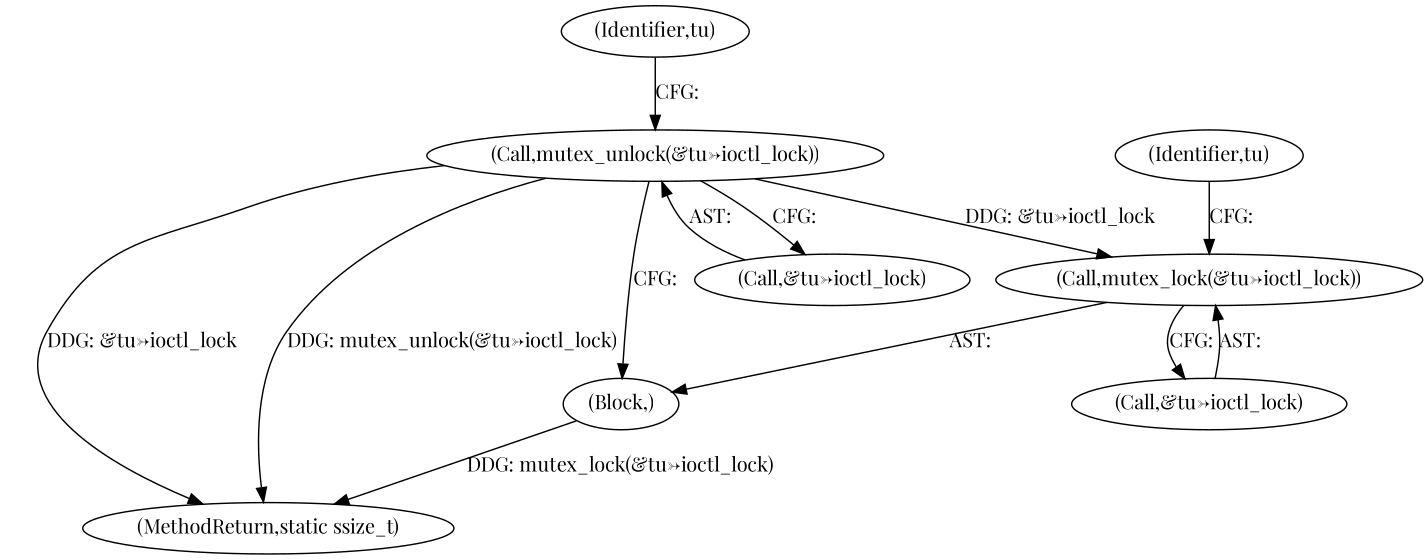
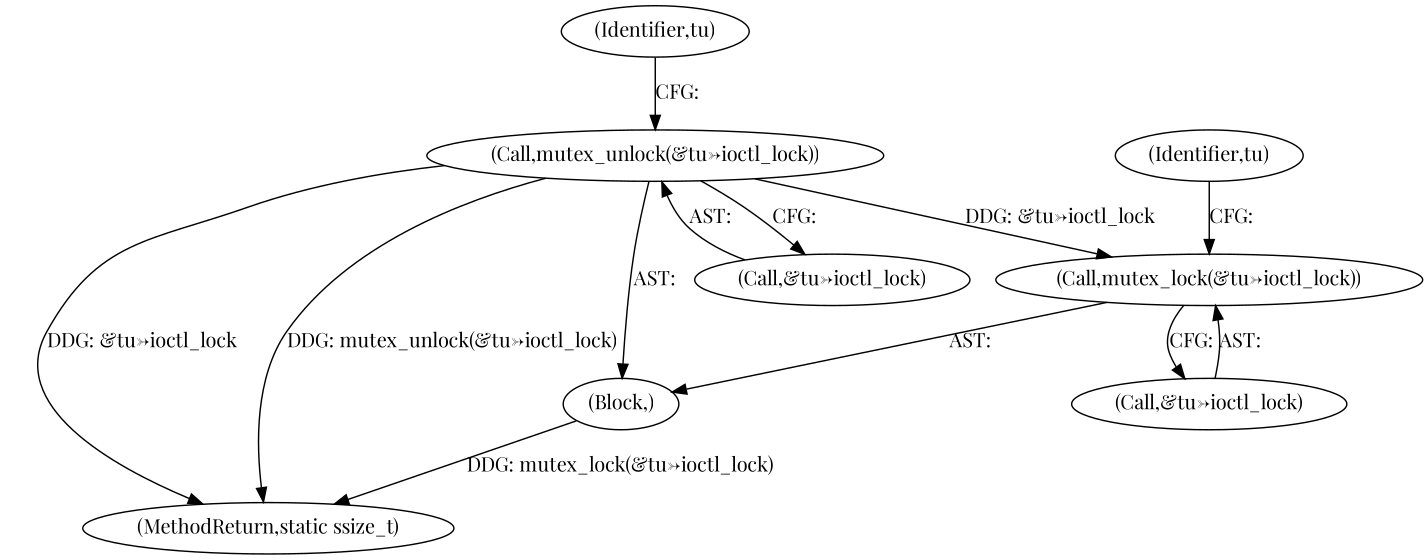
(658, 280) -> (658, 280)
